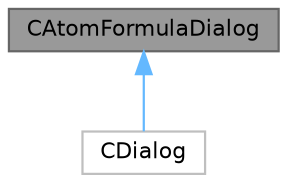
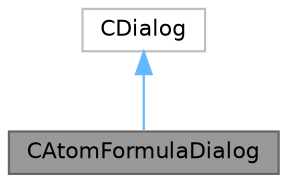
(144, 103) -> (144, 103)
